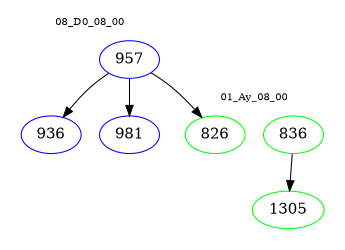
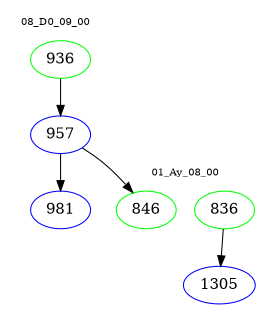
(90, 22) -> (56, 22)
(88, 90) -> (61, 92)
(51, 135) -> (61, 60)
(215, 135) -> (146, 210)
(288, 210) -> (219, 285)
